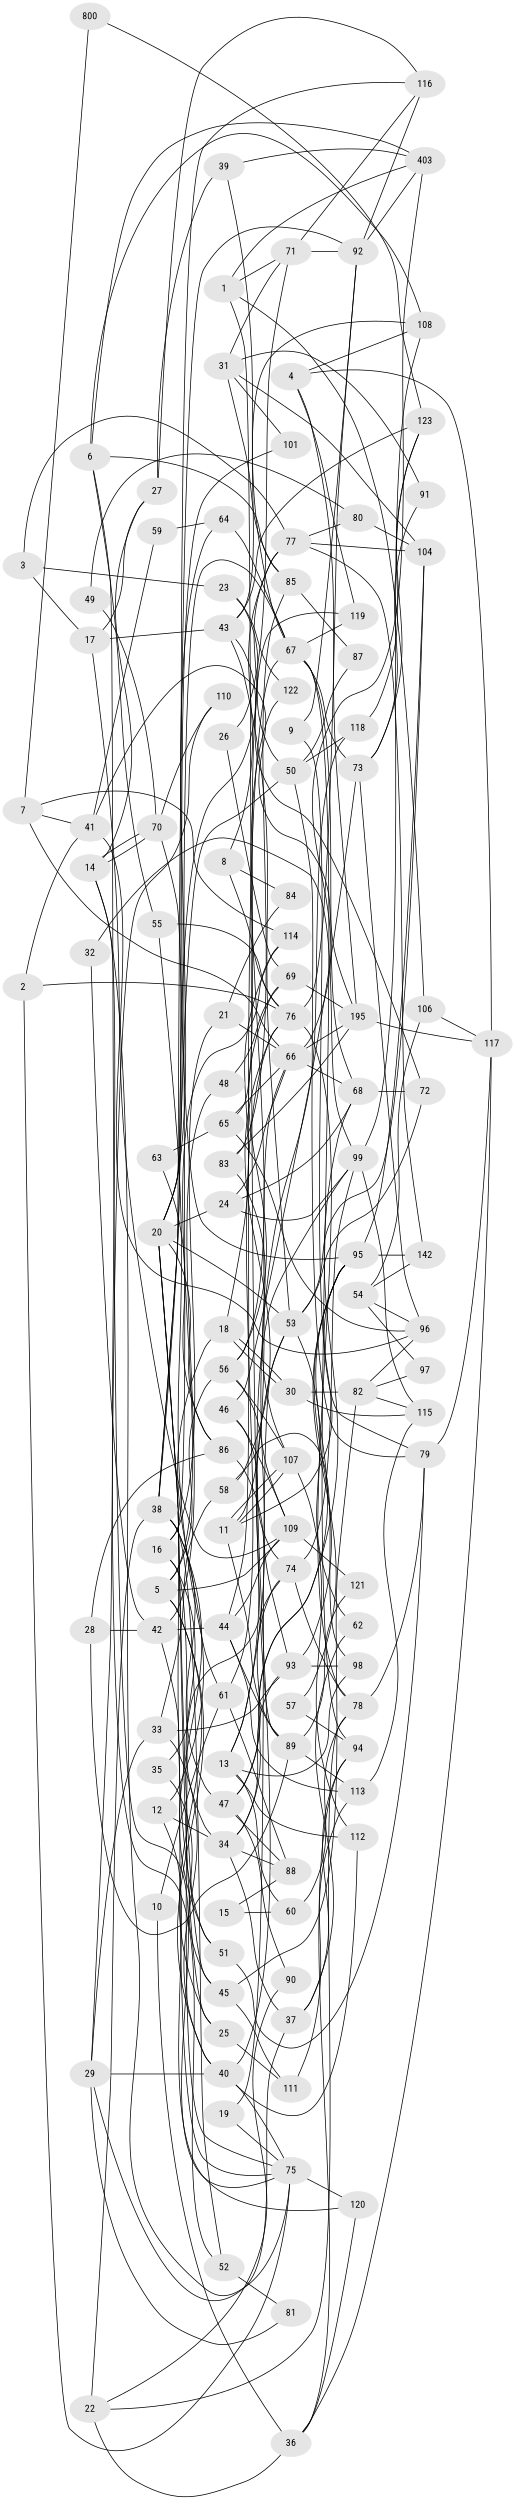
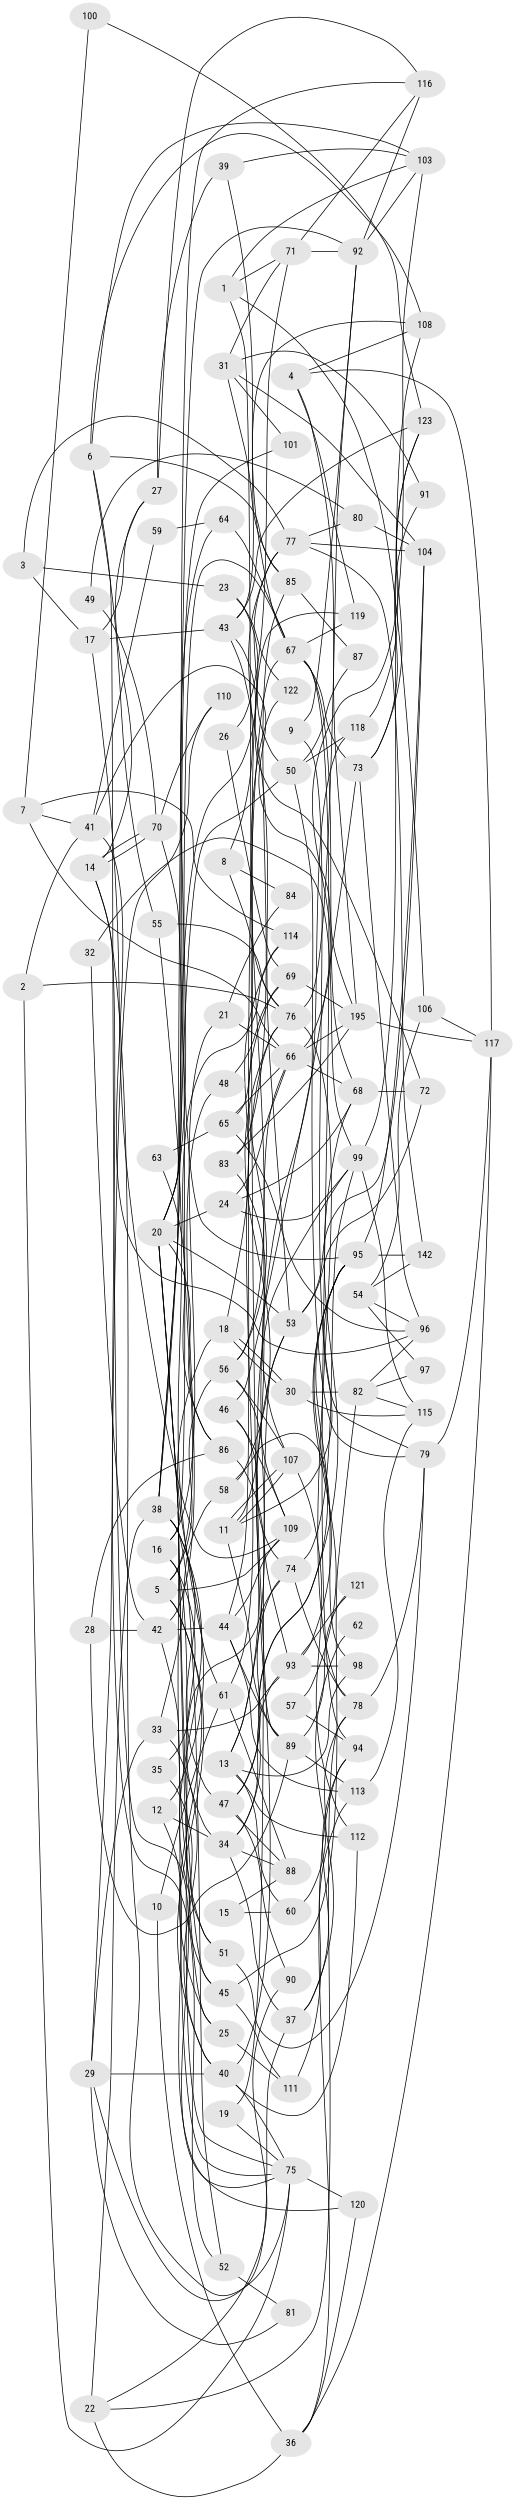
(90, 16) -> (90, 16)
(425, 161) -> (425, 161)
(318, 1477) -> none
(324, 1557) -> (323, 1625)
